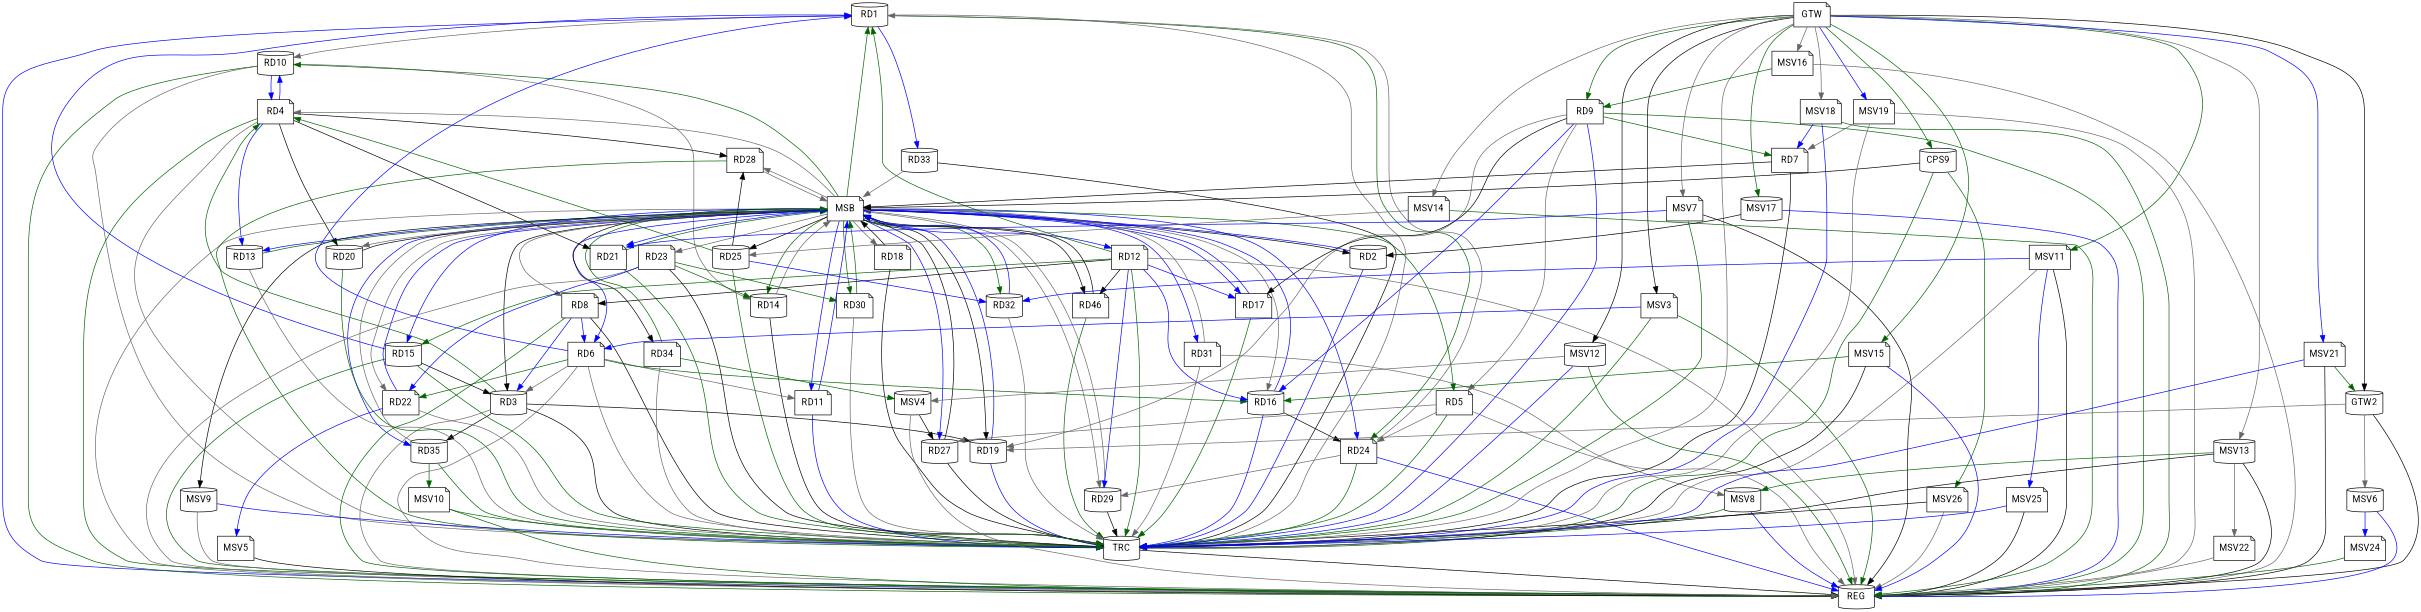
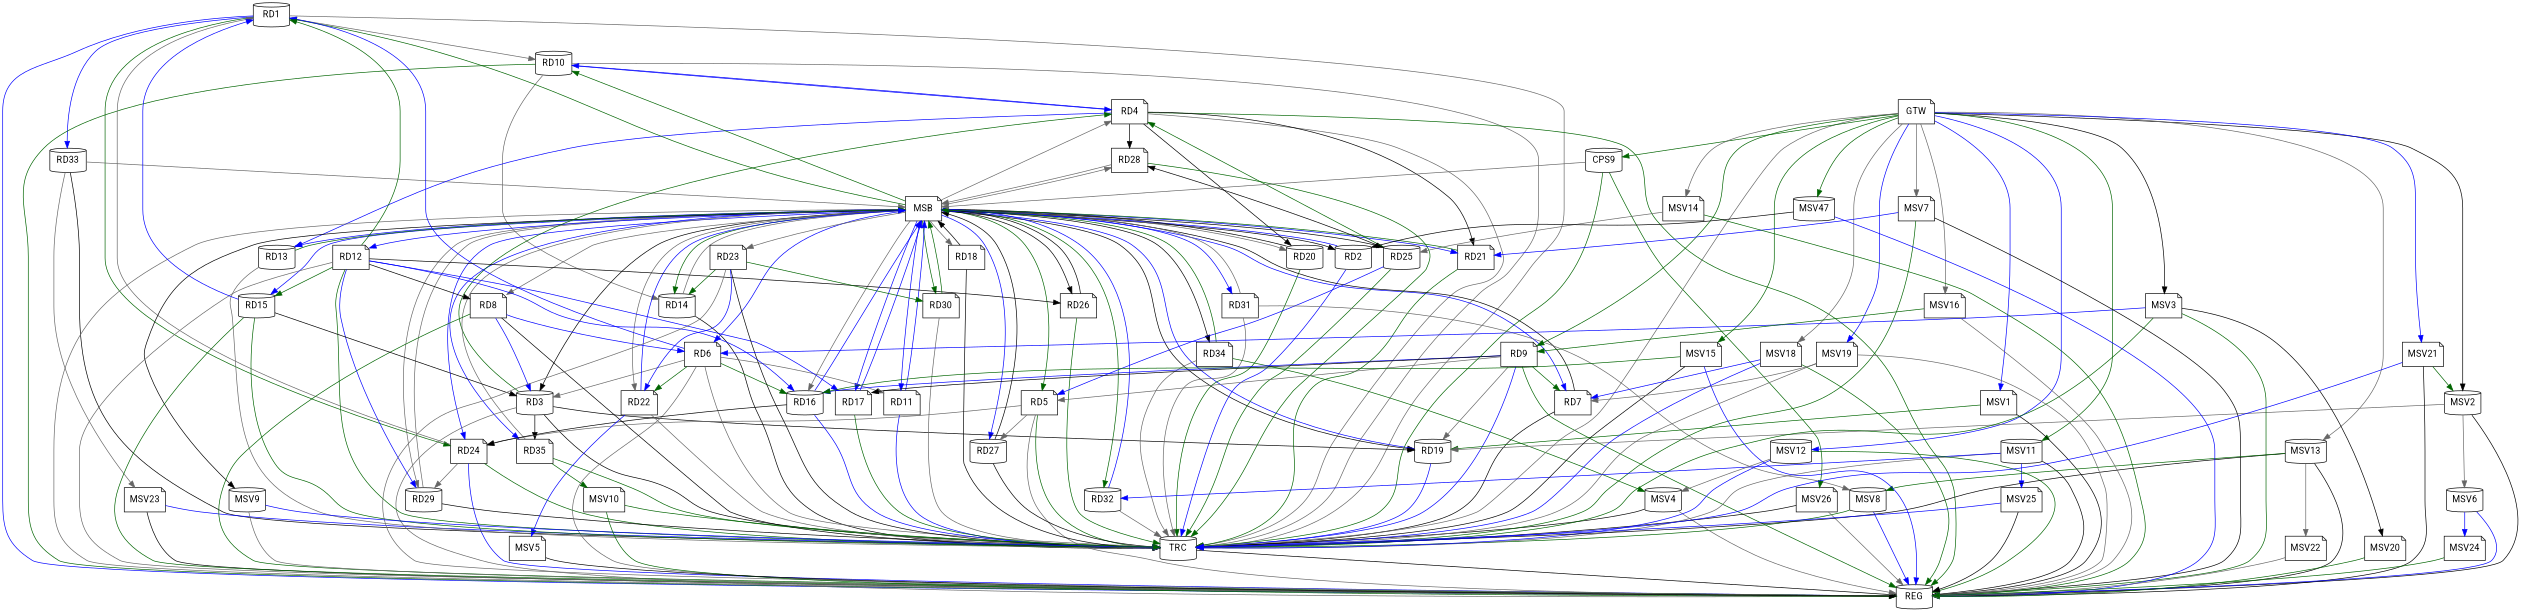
(1622, 107) -> (2061, 339)
(1396, 193) -> (1251, 185)
(1761, 209) -> (1814, 209)
(2050, 257) -> (2022, 451)
none -> (1268, 267)
(881, 284) -> (1225, 331)
(1091, 306) -> (1078, 306)
none -> (1999, 403)
(2364, 403) -> (2463, 403)
(925, 424) -> (1425, 535)
(429, 451) -> (535, 451)
none -> (145, 500)
none -> (2385, 548)
